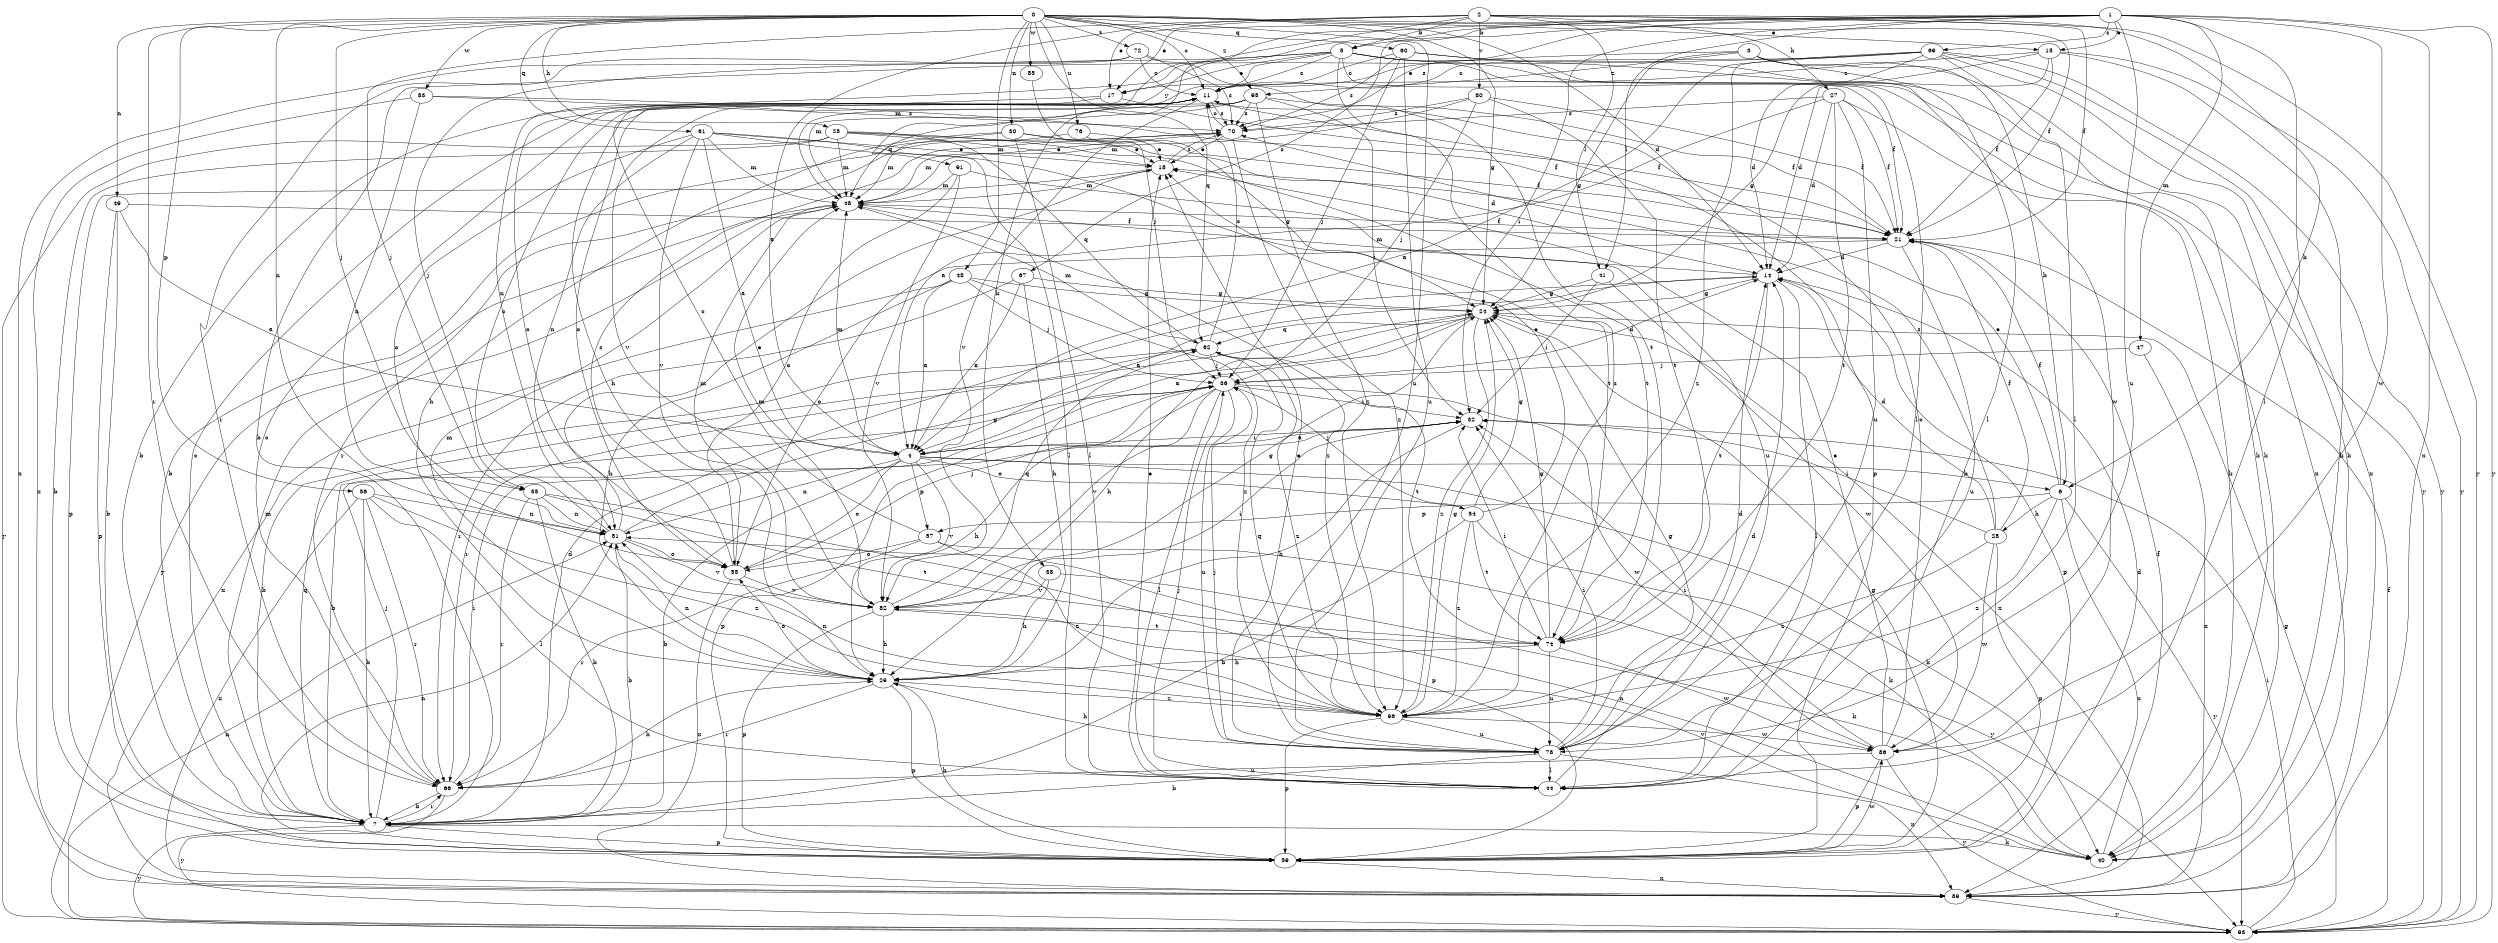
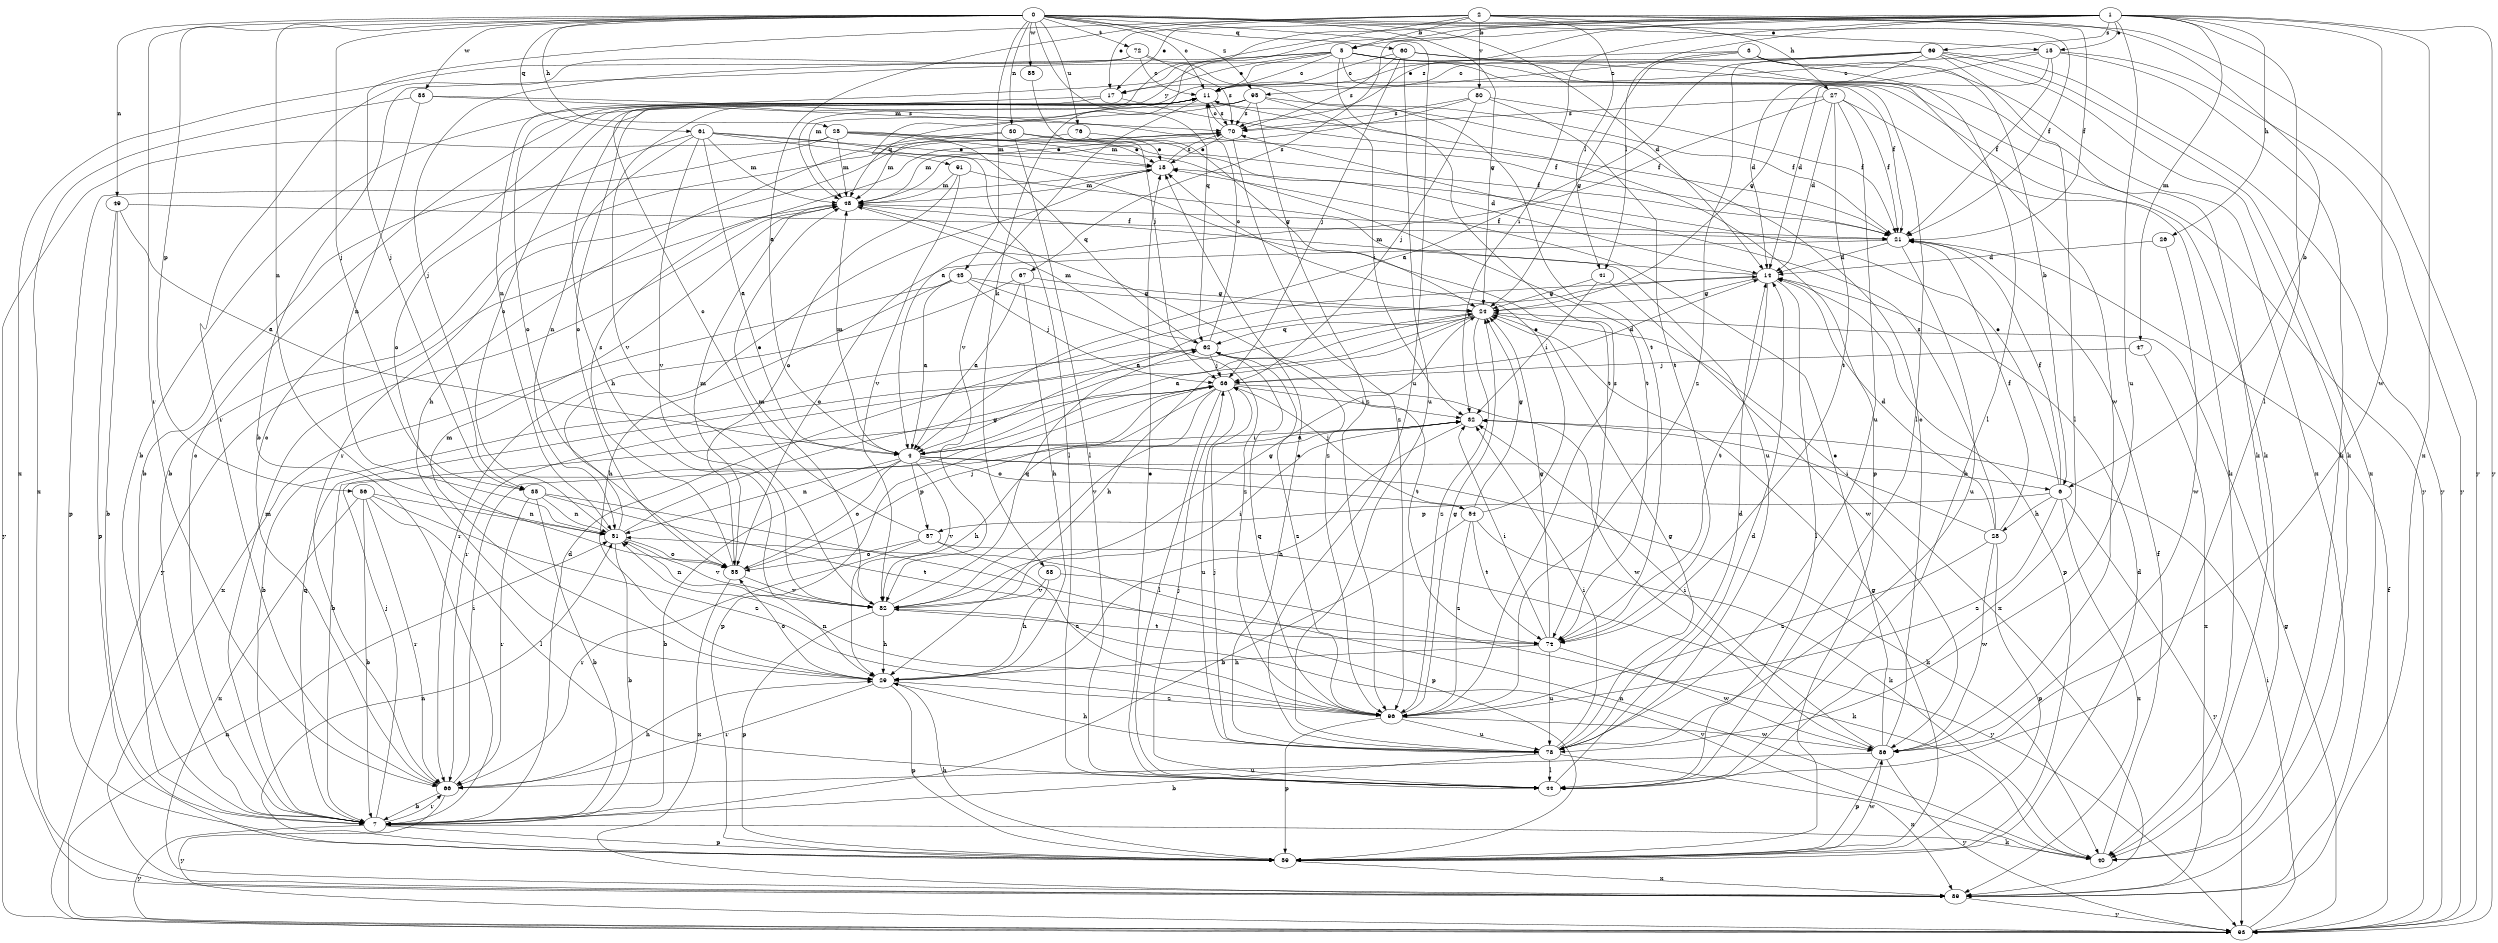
none -> (2163, 240)
(732, 634) -> (718, 585)
(55, 719) -> (232, 365)
